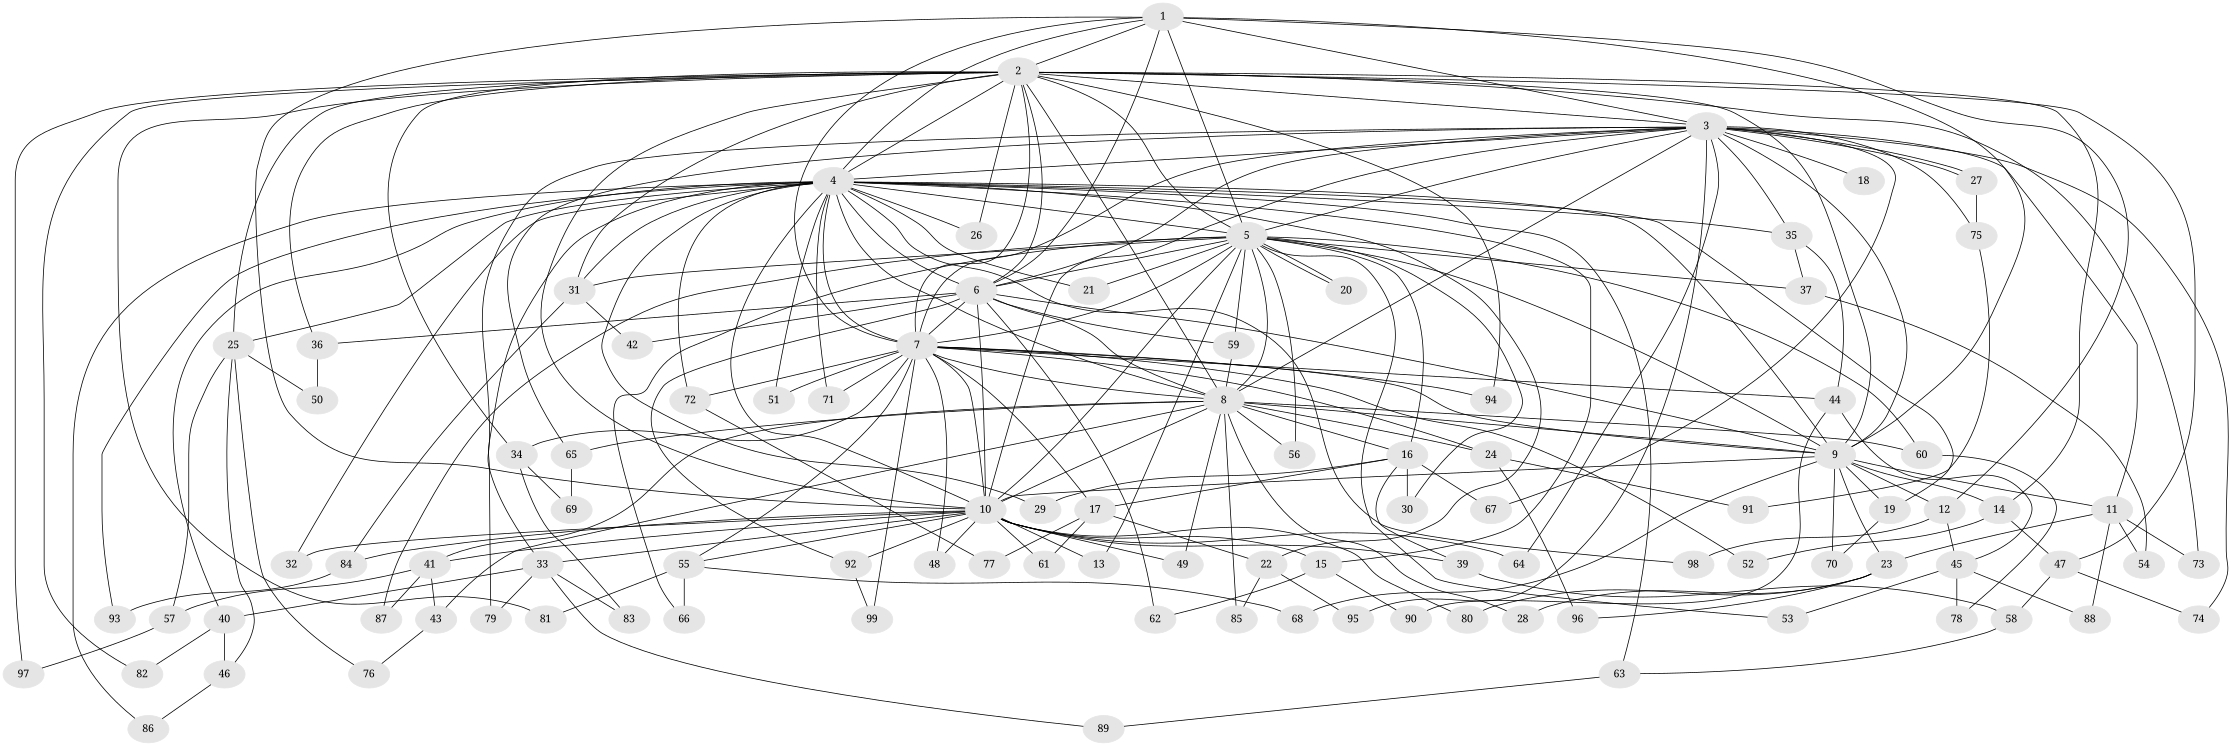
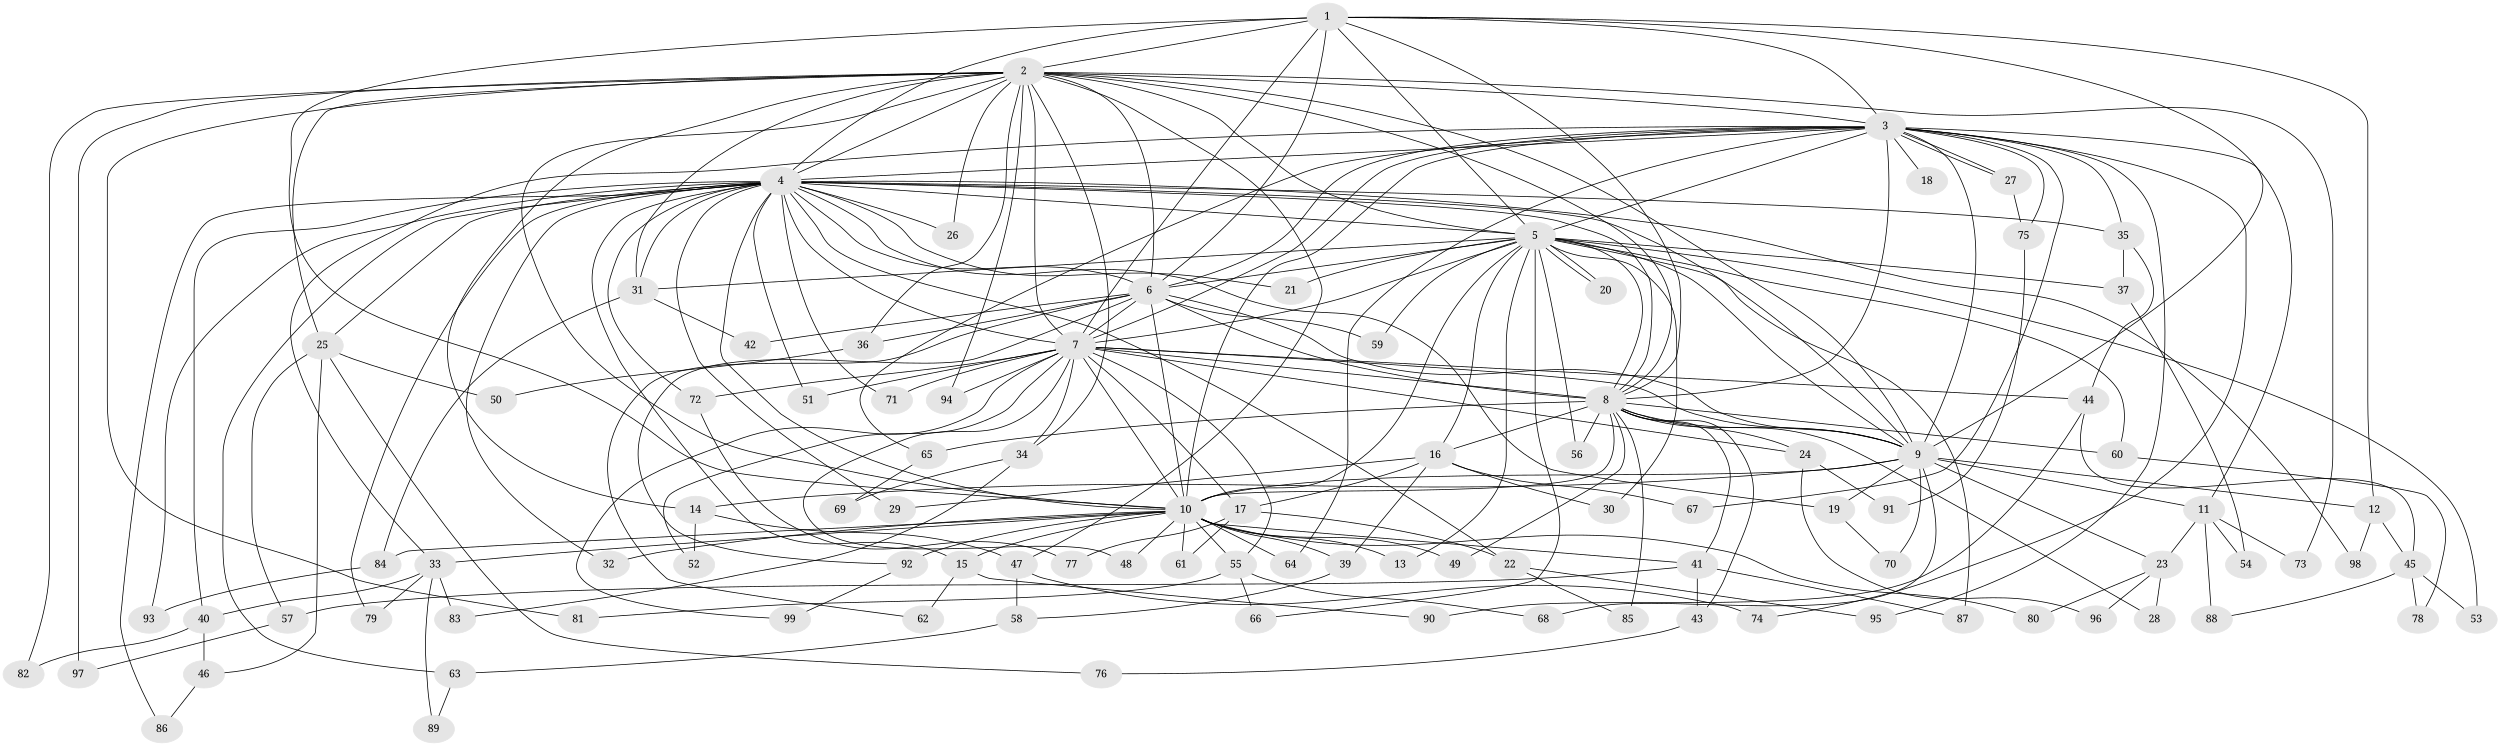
(1228, 377) -> (1597, 161)
